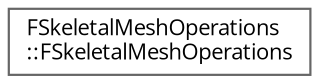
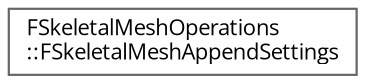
(160, 42) -> (183, 42)
